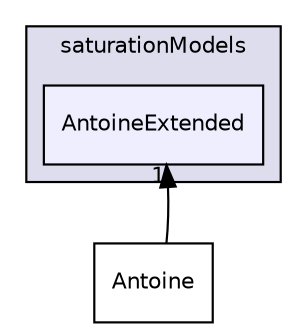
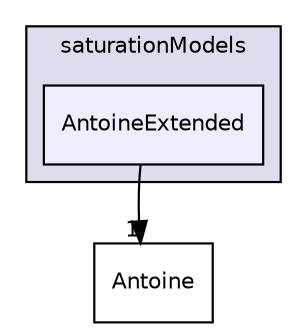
(168, 215) -> (139, 196)
